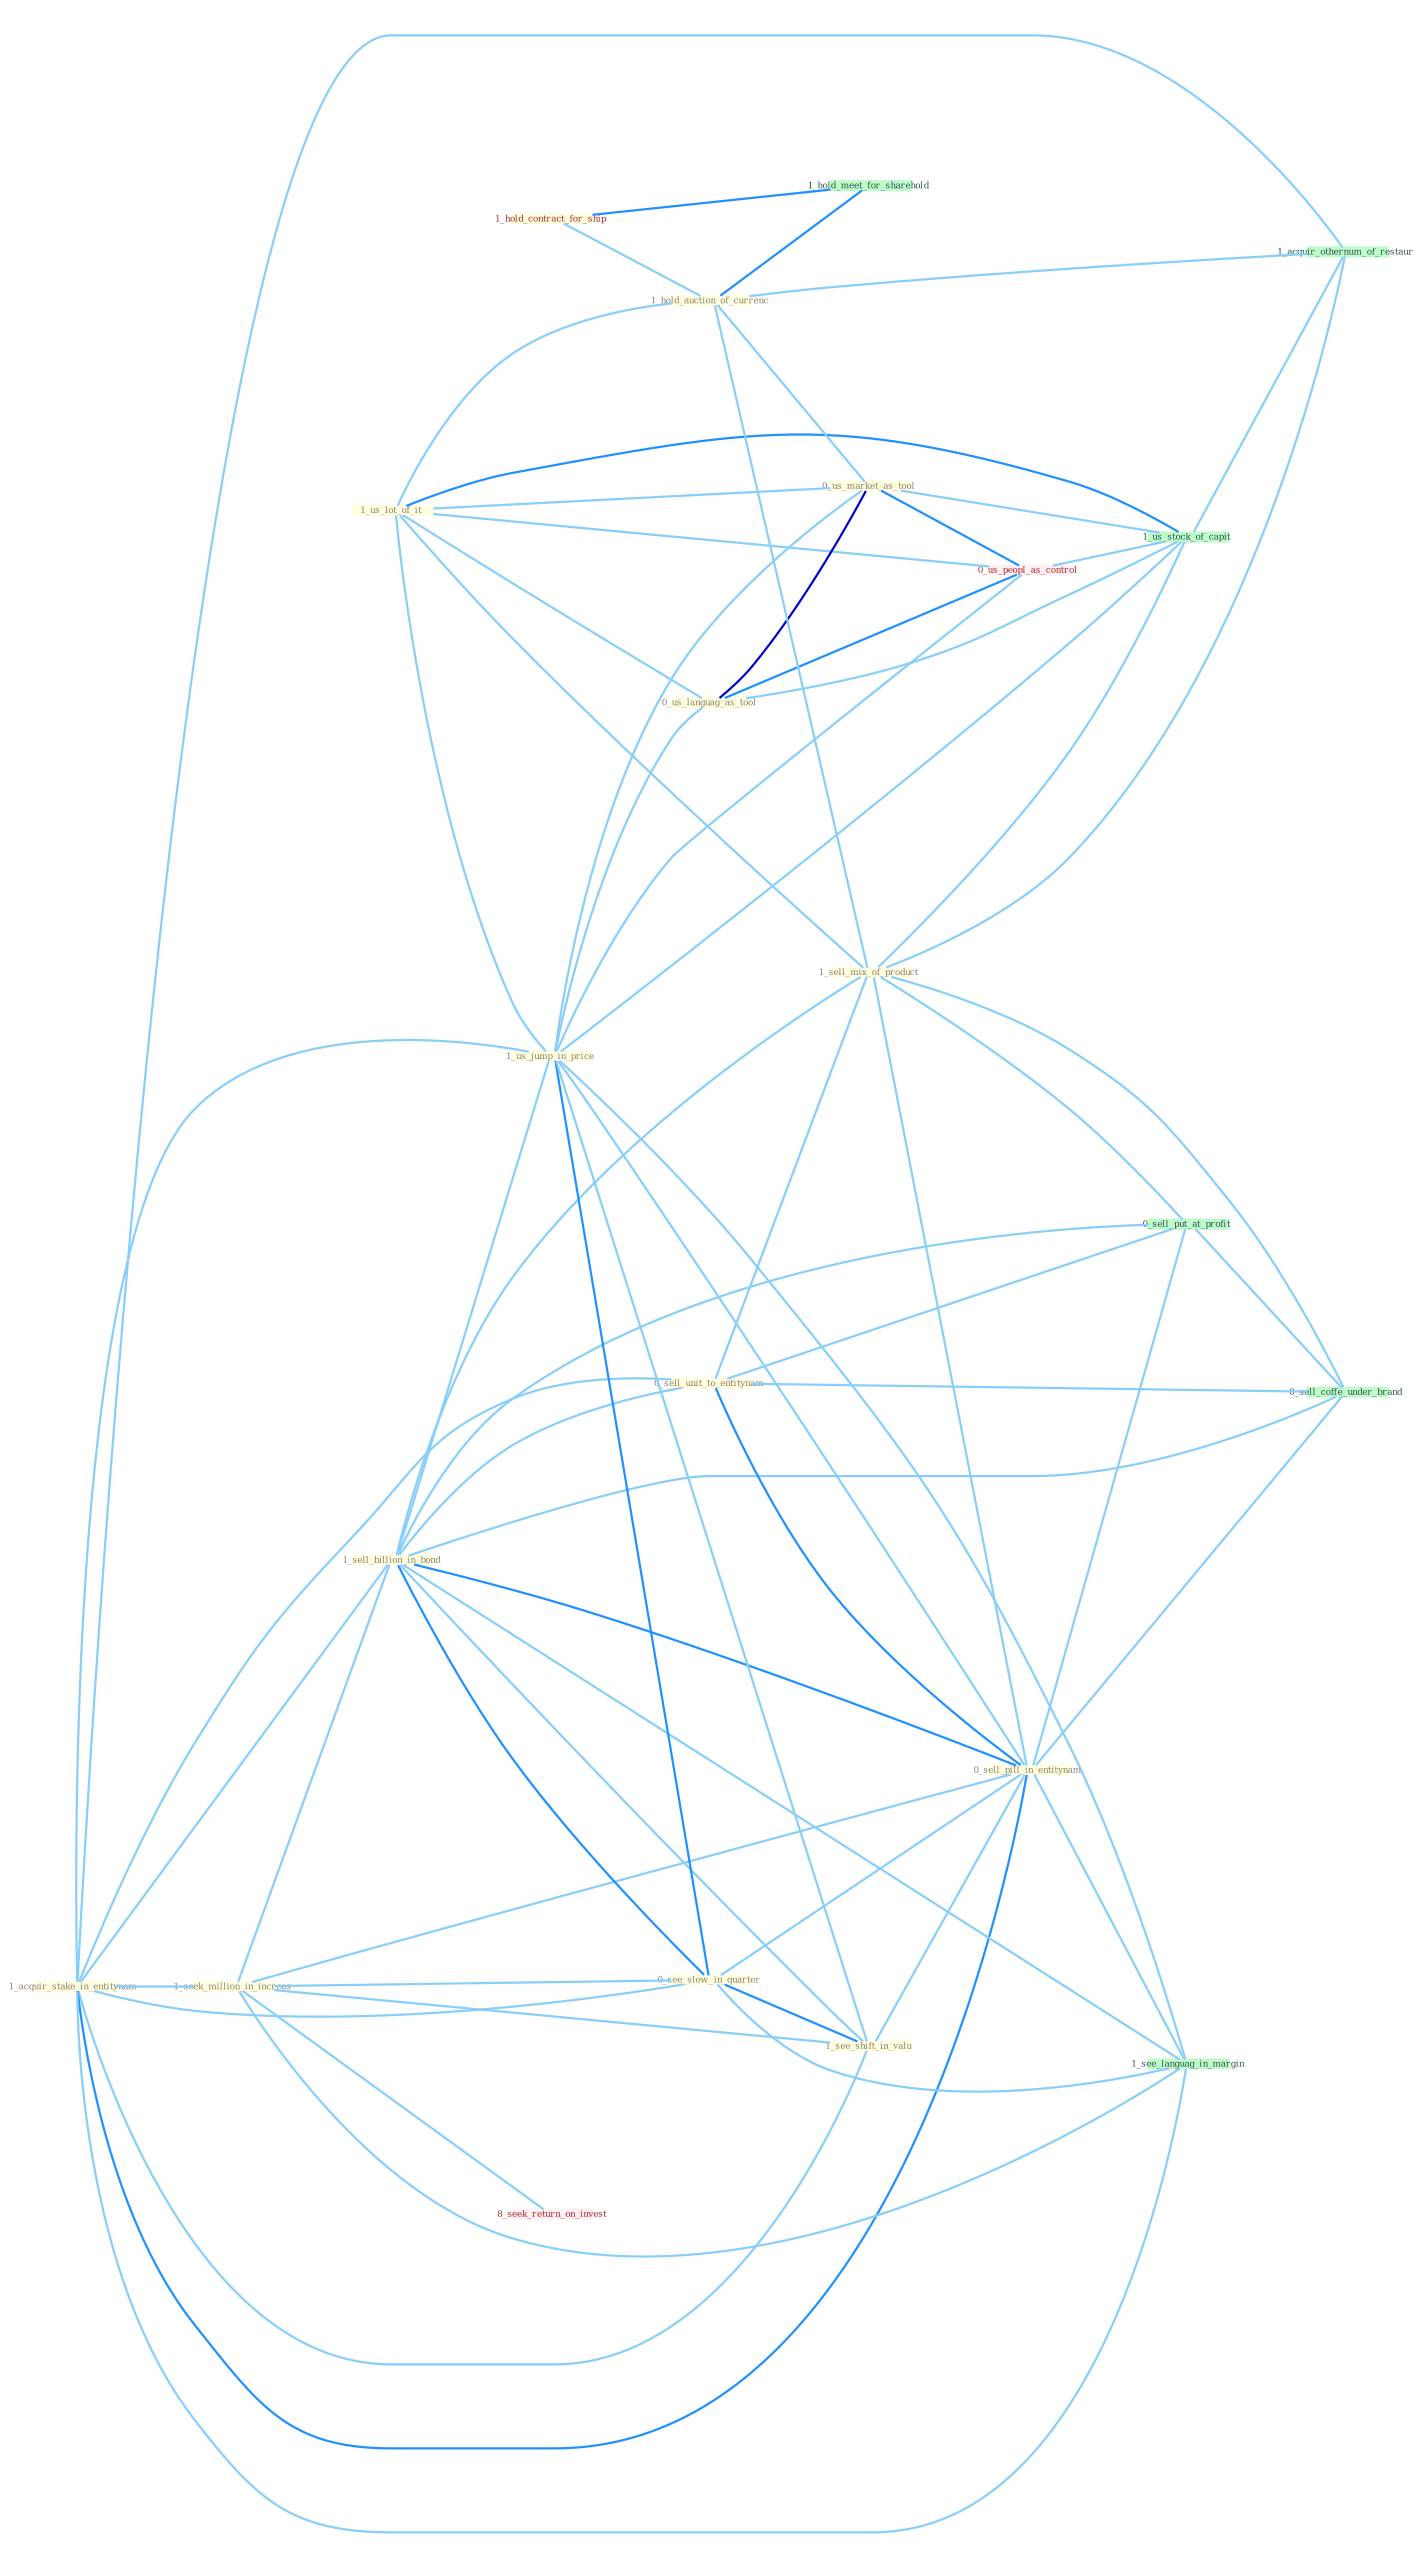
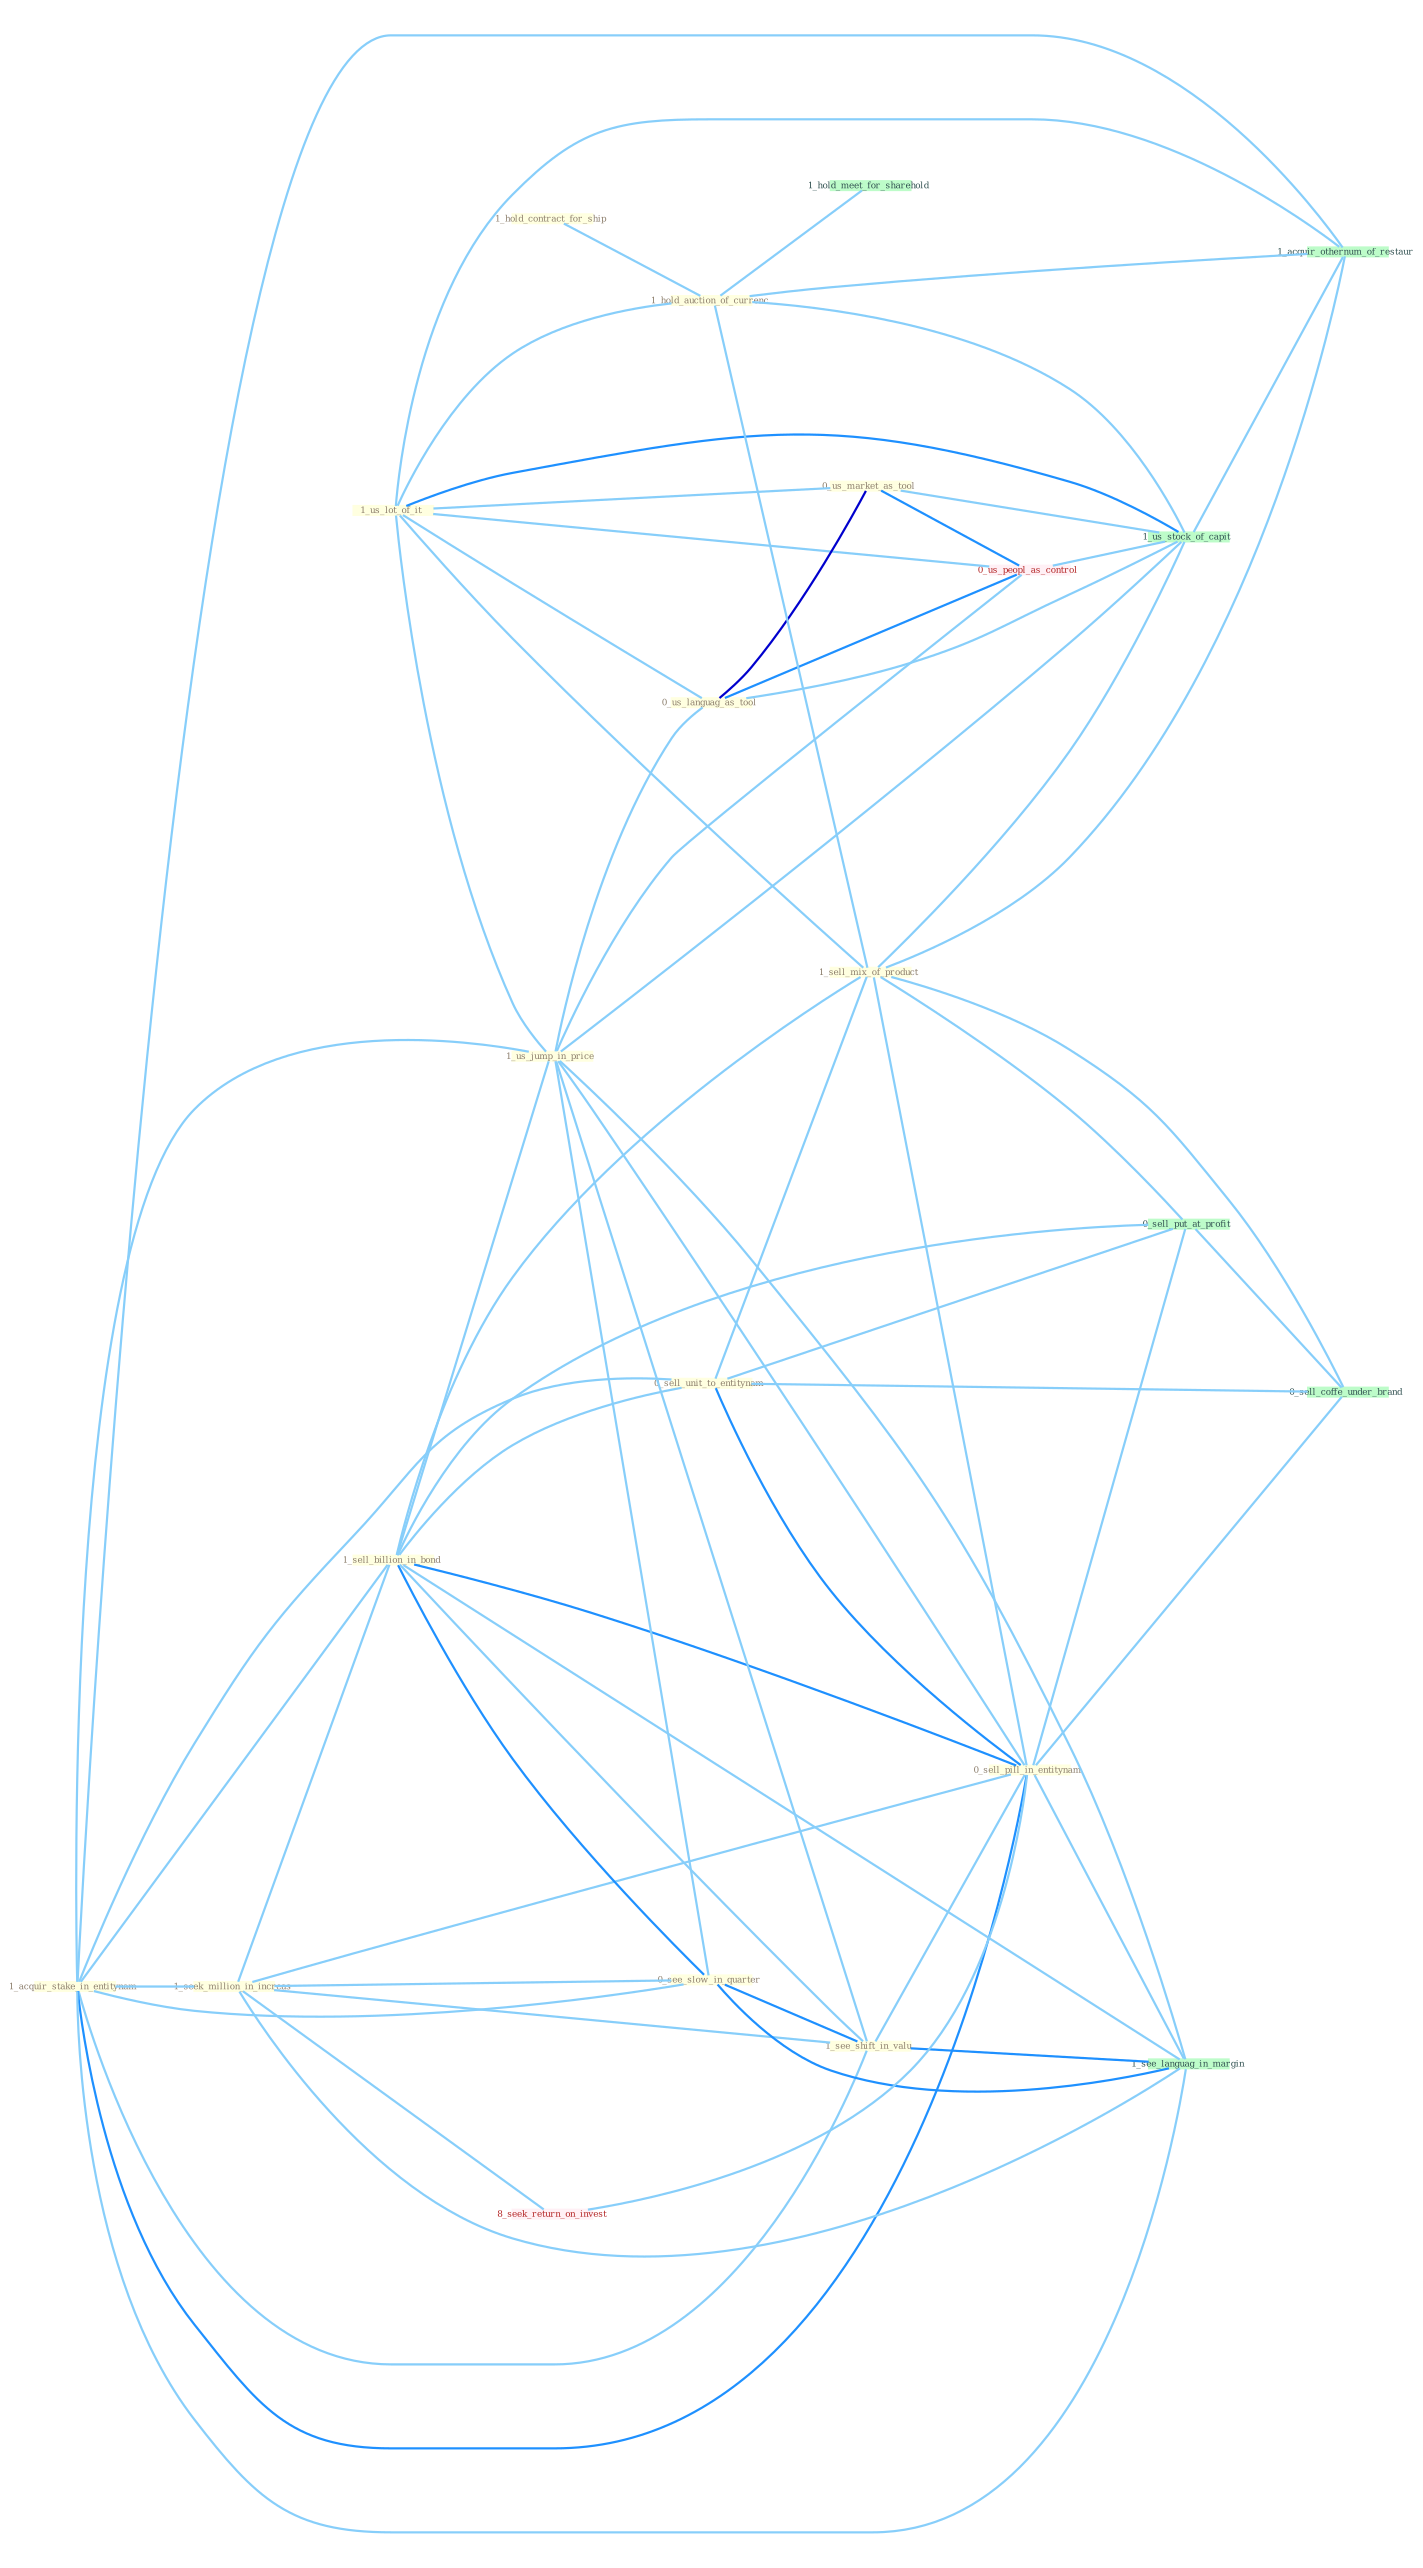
none -> (761, 119)
(711, 202) -> none
(552, 219) -> (552, 219)
(791, 243) -> (791, 243)
(791, 393) -> (1004, 356)
(642, 733) -> none
(873, 1476) -> none
(632, 1518) -> (632, 1518)
(863, 1880) -> (911, 2070)
none -> (1030, 2055)
(916, 2088) -> (916, 2088)
